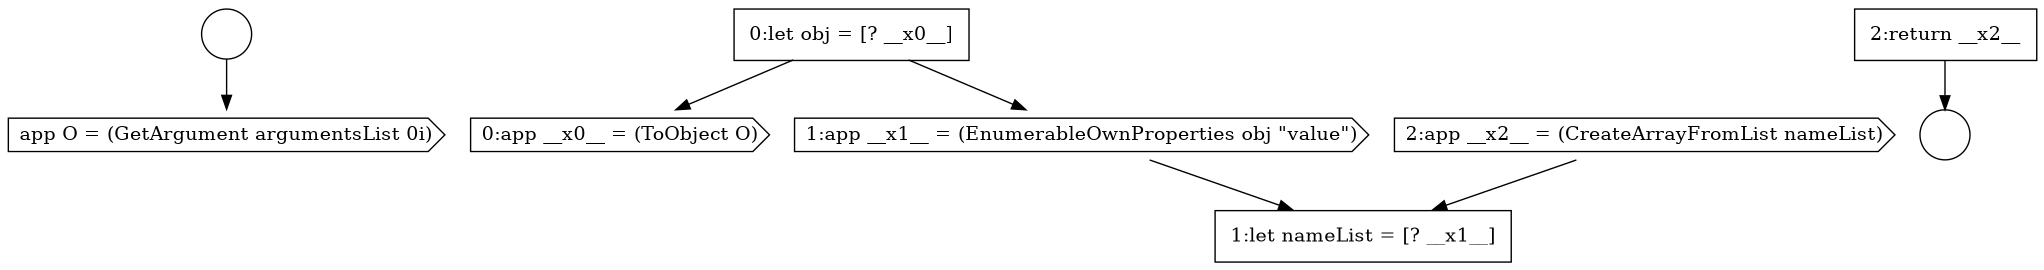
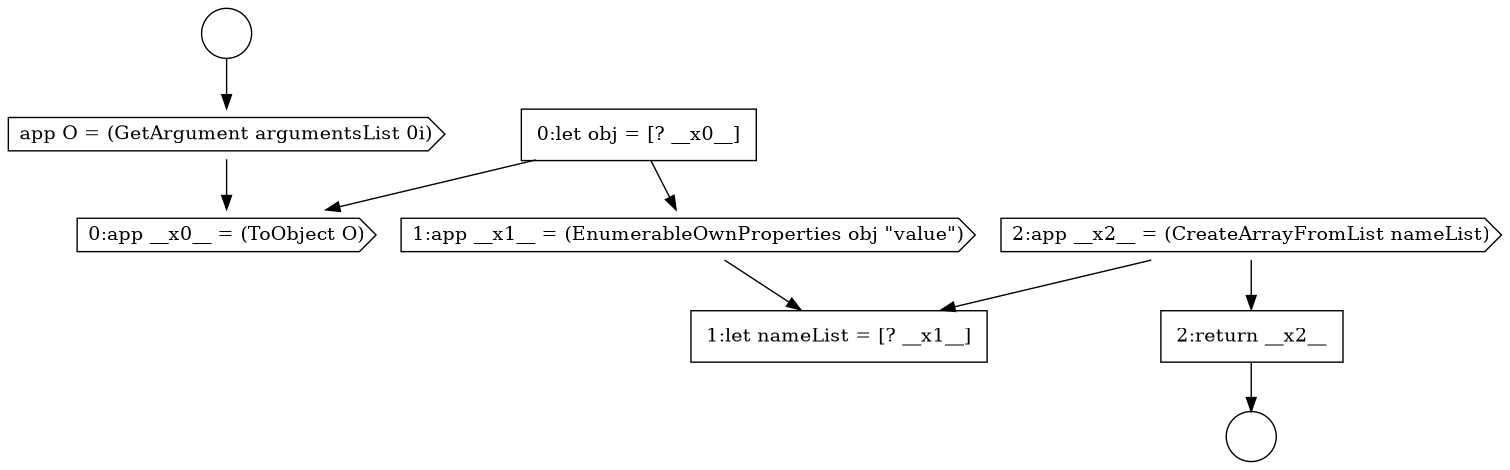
none -> (227, 177)
none -> (1251, 278)
